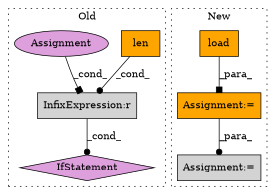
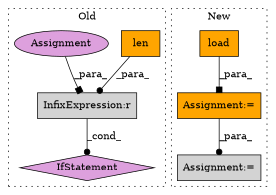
(91, 75) -> (91, 75)
(133, 75) -> (133, 75)
